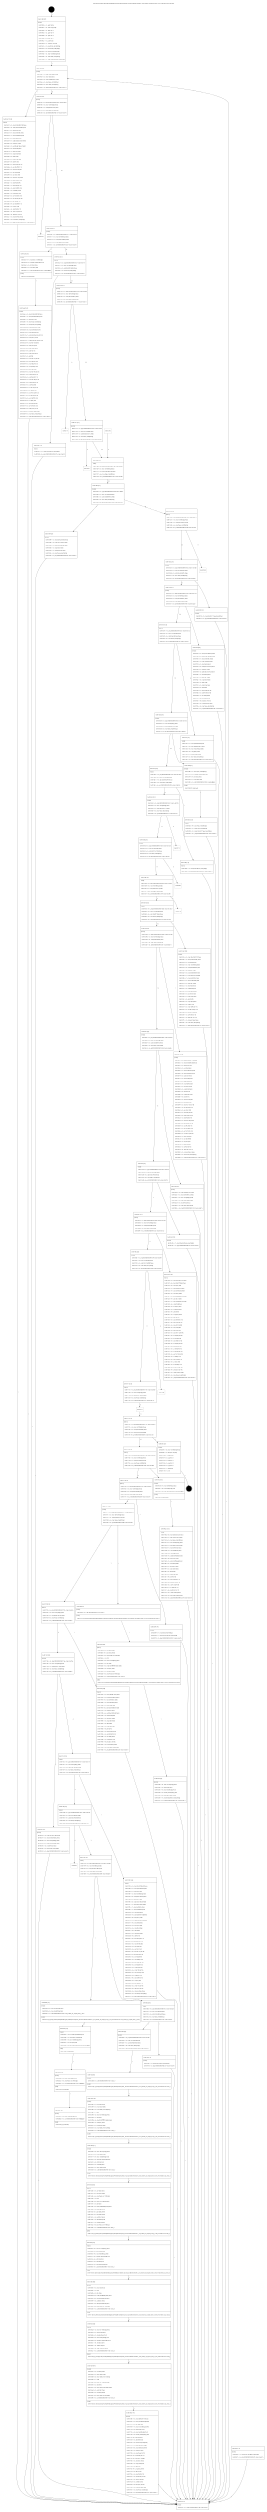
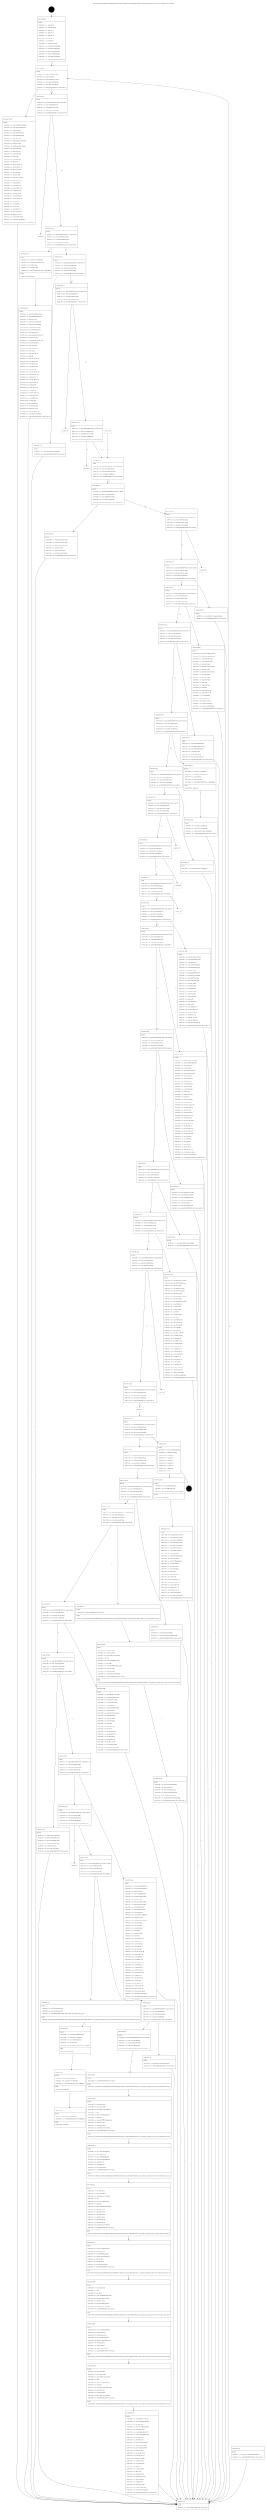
(154, 1473) -> (169, 1475)
